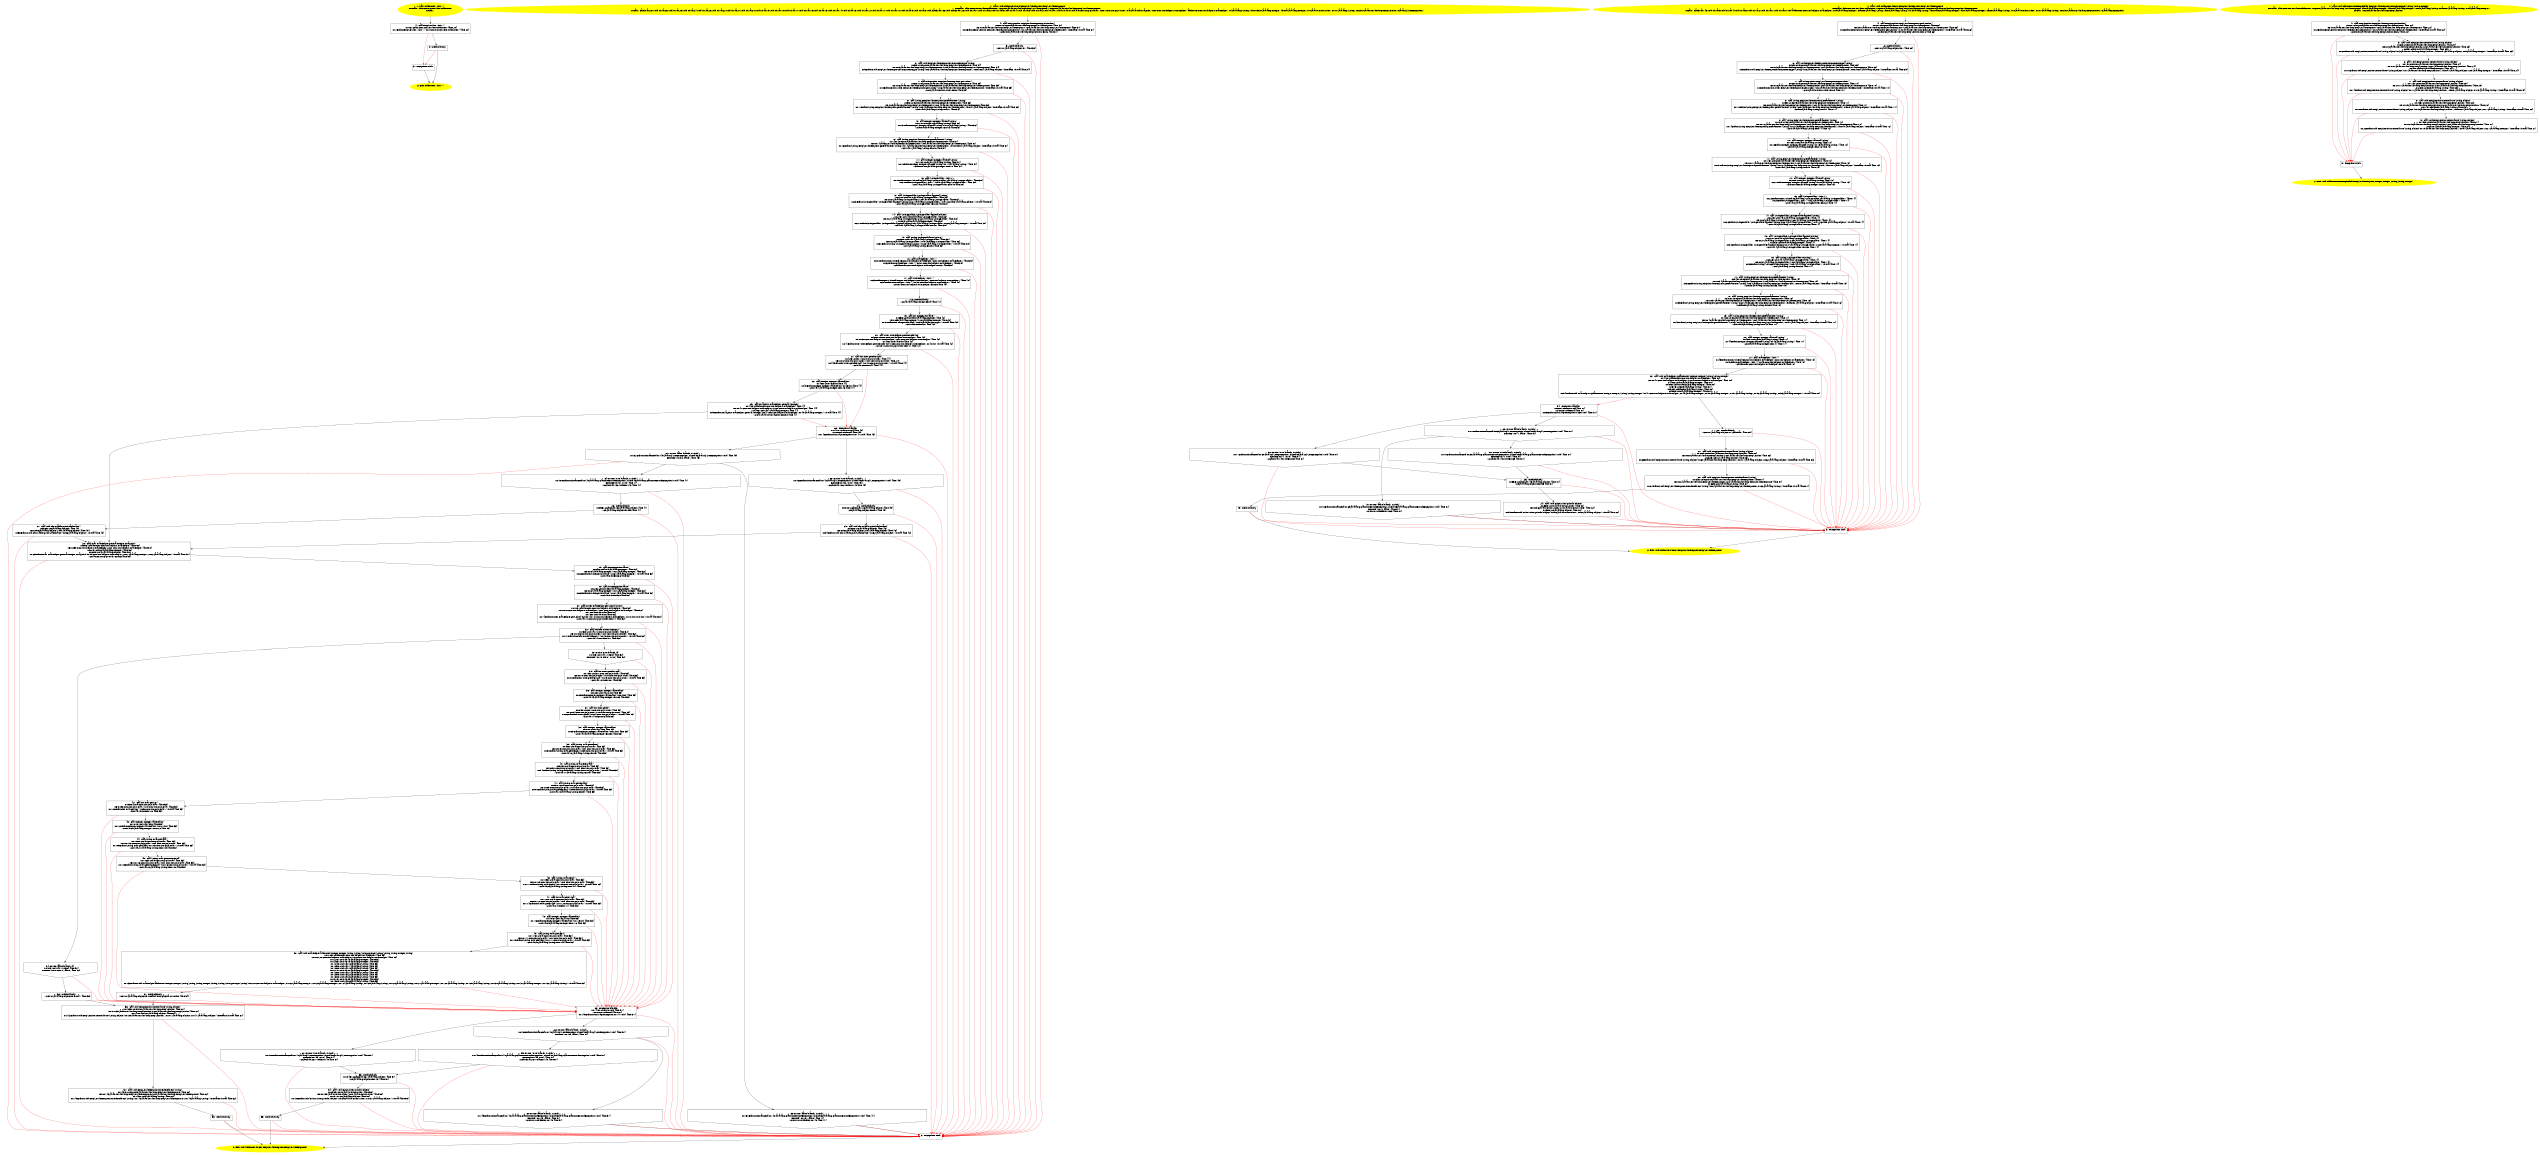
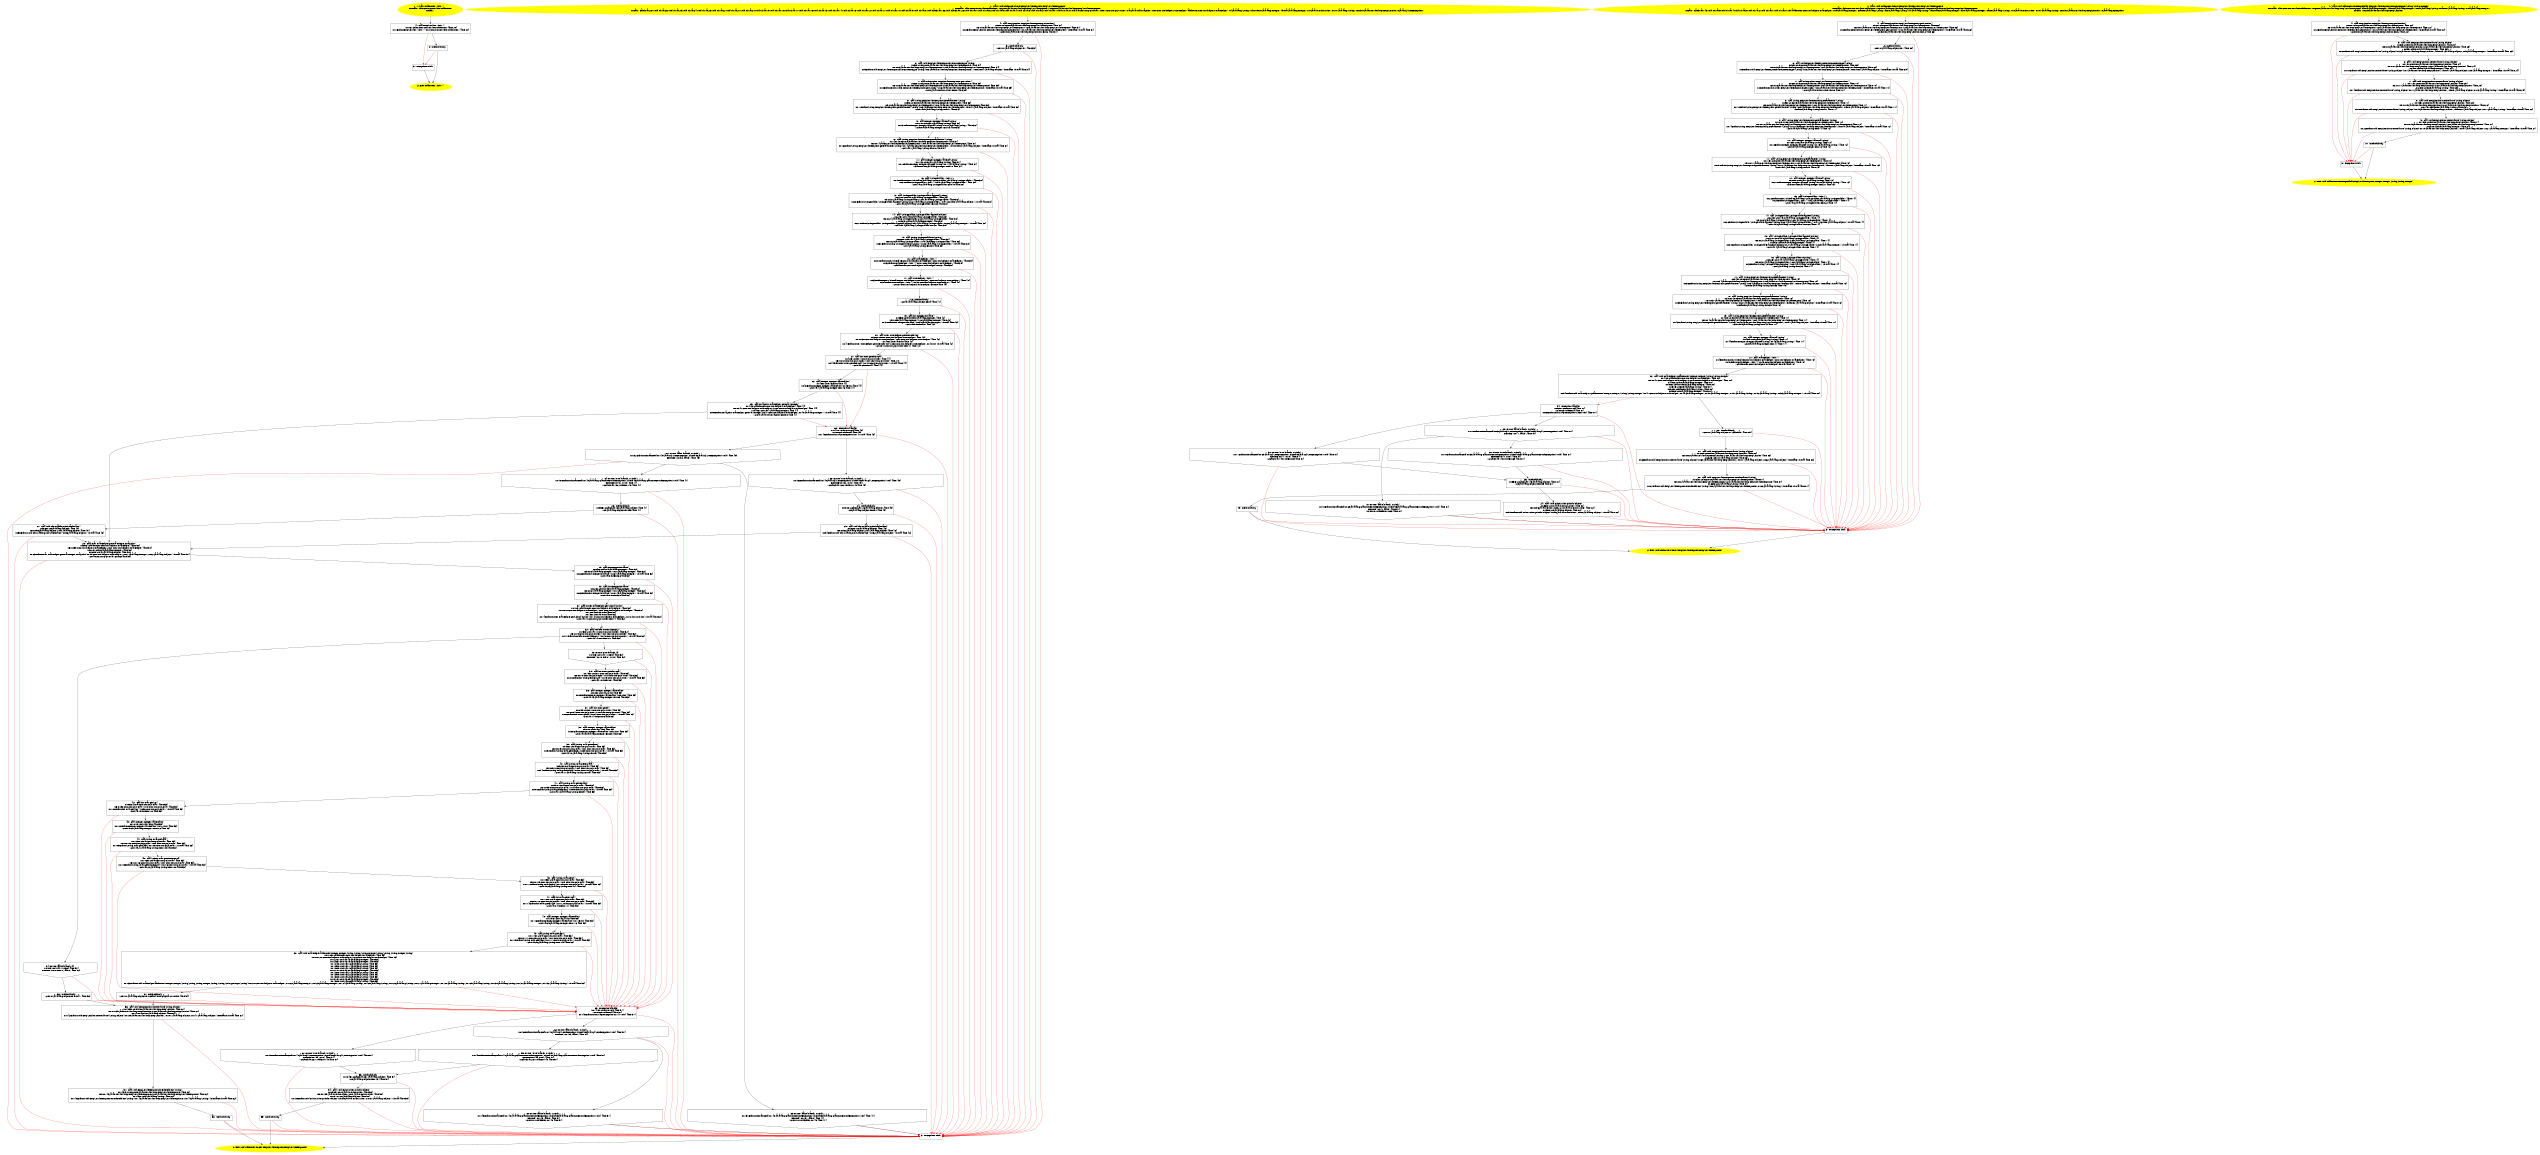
none -> (2375, 145)
